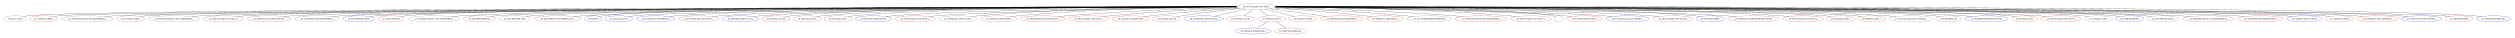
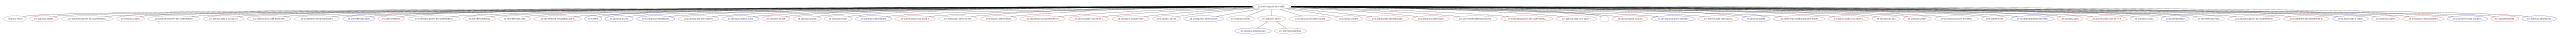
none -> (1310, 19)
